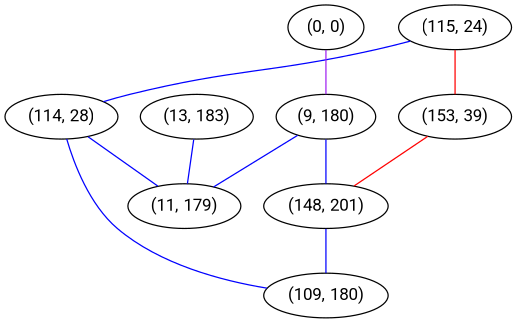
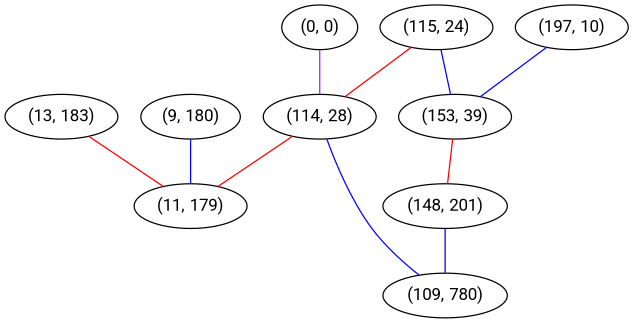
none -> (572, 27)
(257, 71) -> (378, 72)
(326, 72) -> (320, 72)
(455, 72) -> (446, 72)
(123, 161) -> (255, 161)
(191, 162) -> (126, 161)
(326, 162) -> none
(326, 296) -> (445, 296)
